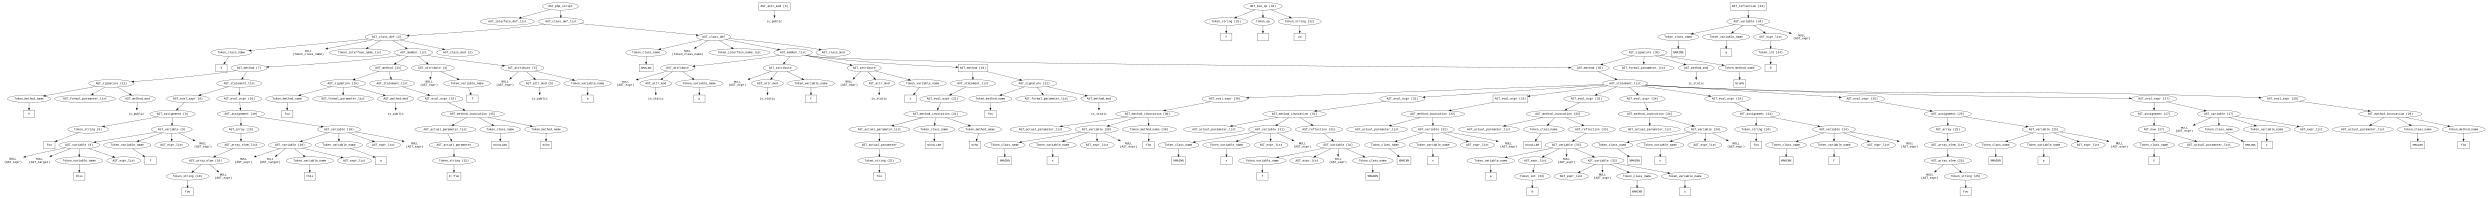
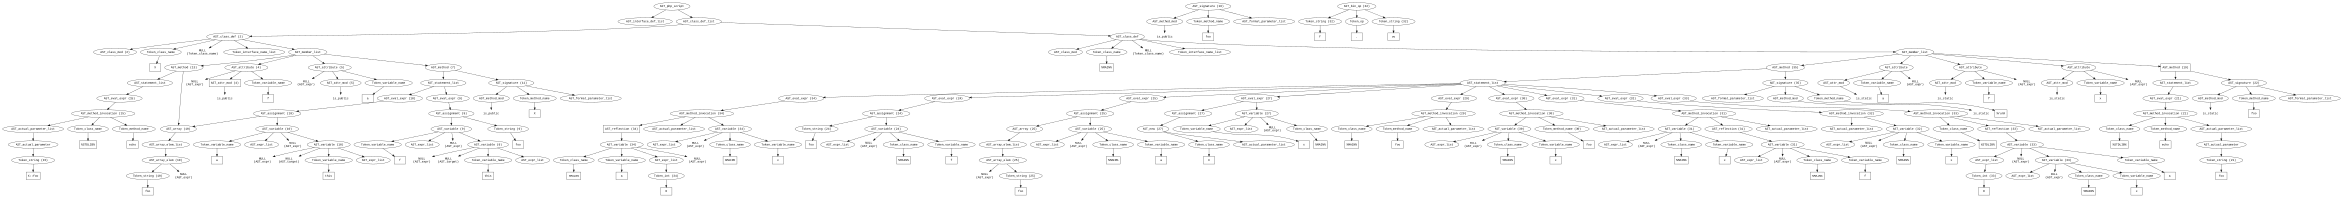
(1618, 60) -> (1785, 74)
none -> (237, 75)
(367, 75) -> (181, 97)
(1510, 99) -> (1620, 98)
none -> (664, 121)
